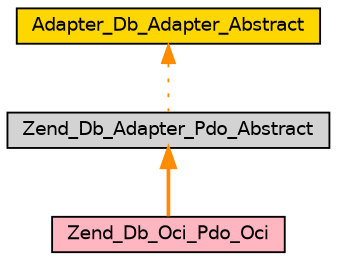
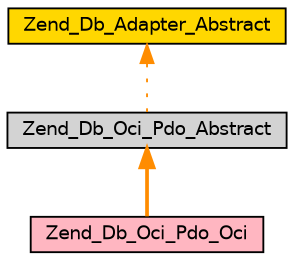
(168, 26) -> (147, 26)
(168, 130) -> (147, 130)
